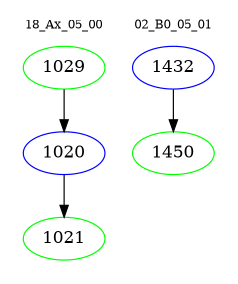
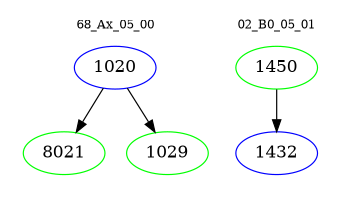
(64, 26) -> (116, 26)
(64, 105) -> (138, 105)
(173, 105) -> (277, 105)
(64, 239) -> (64, 153)
